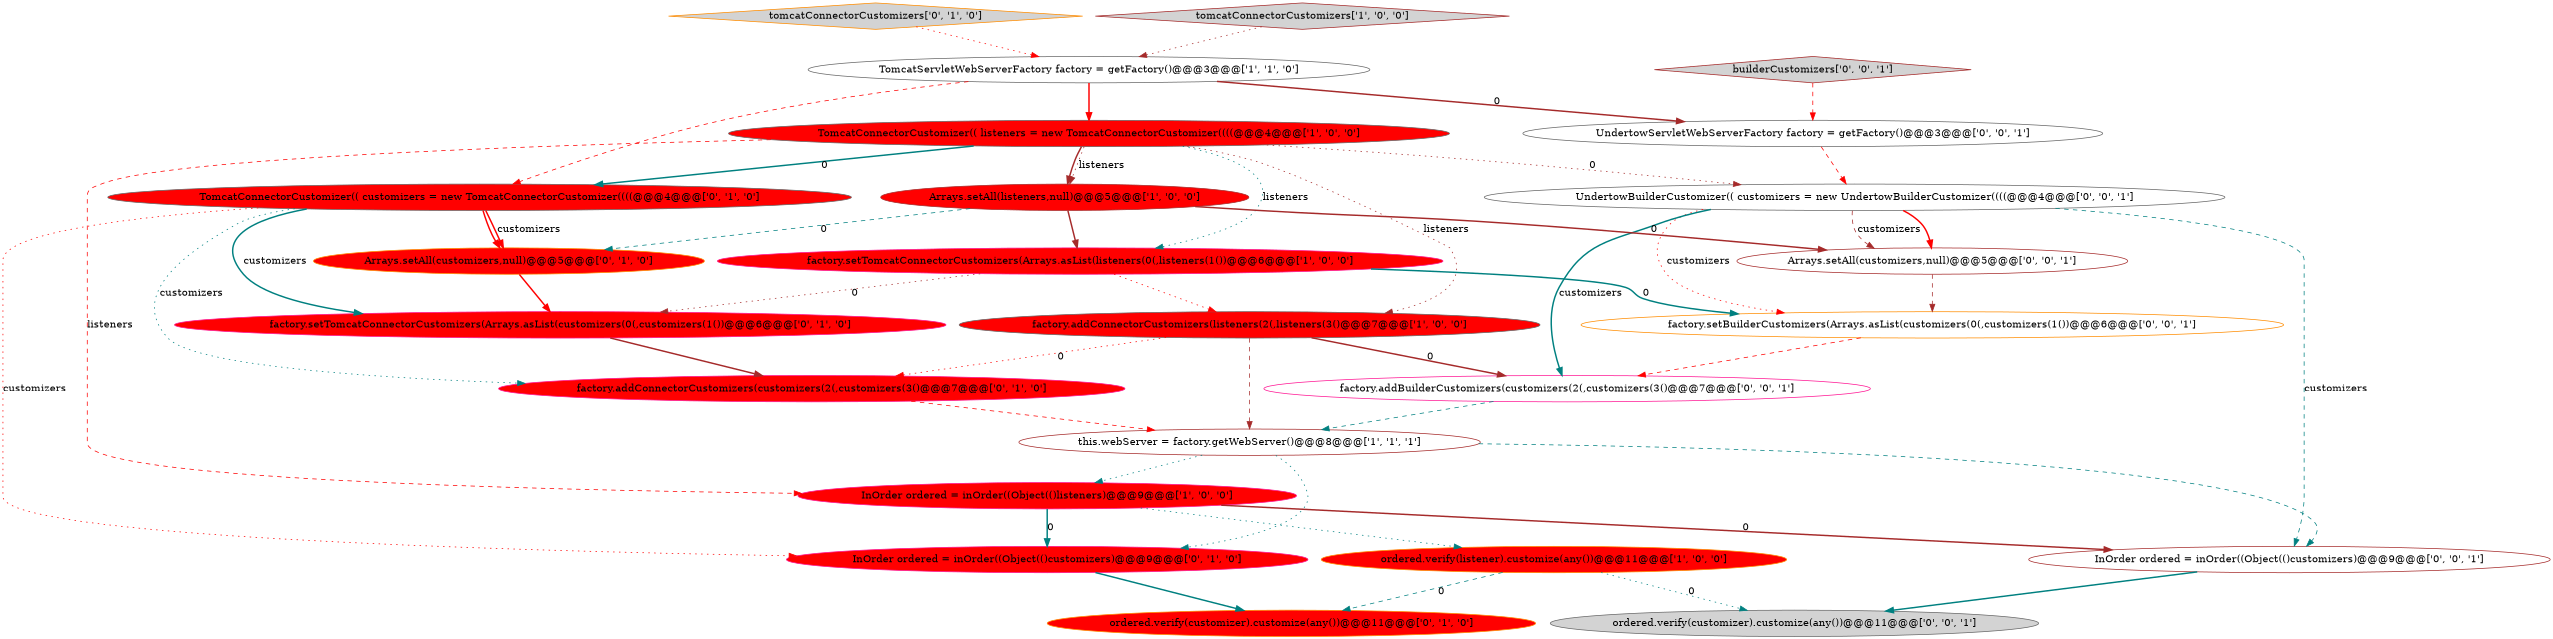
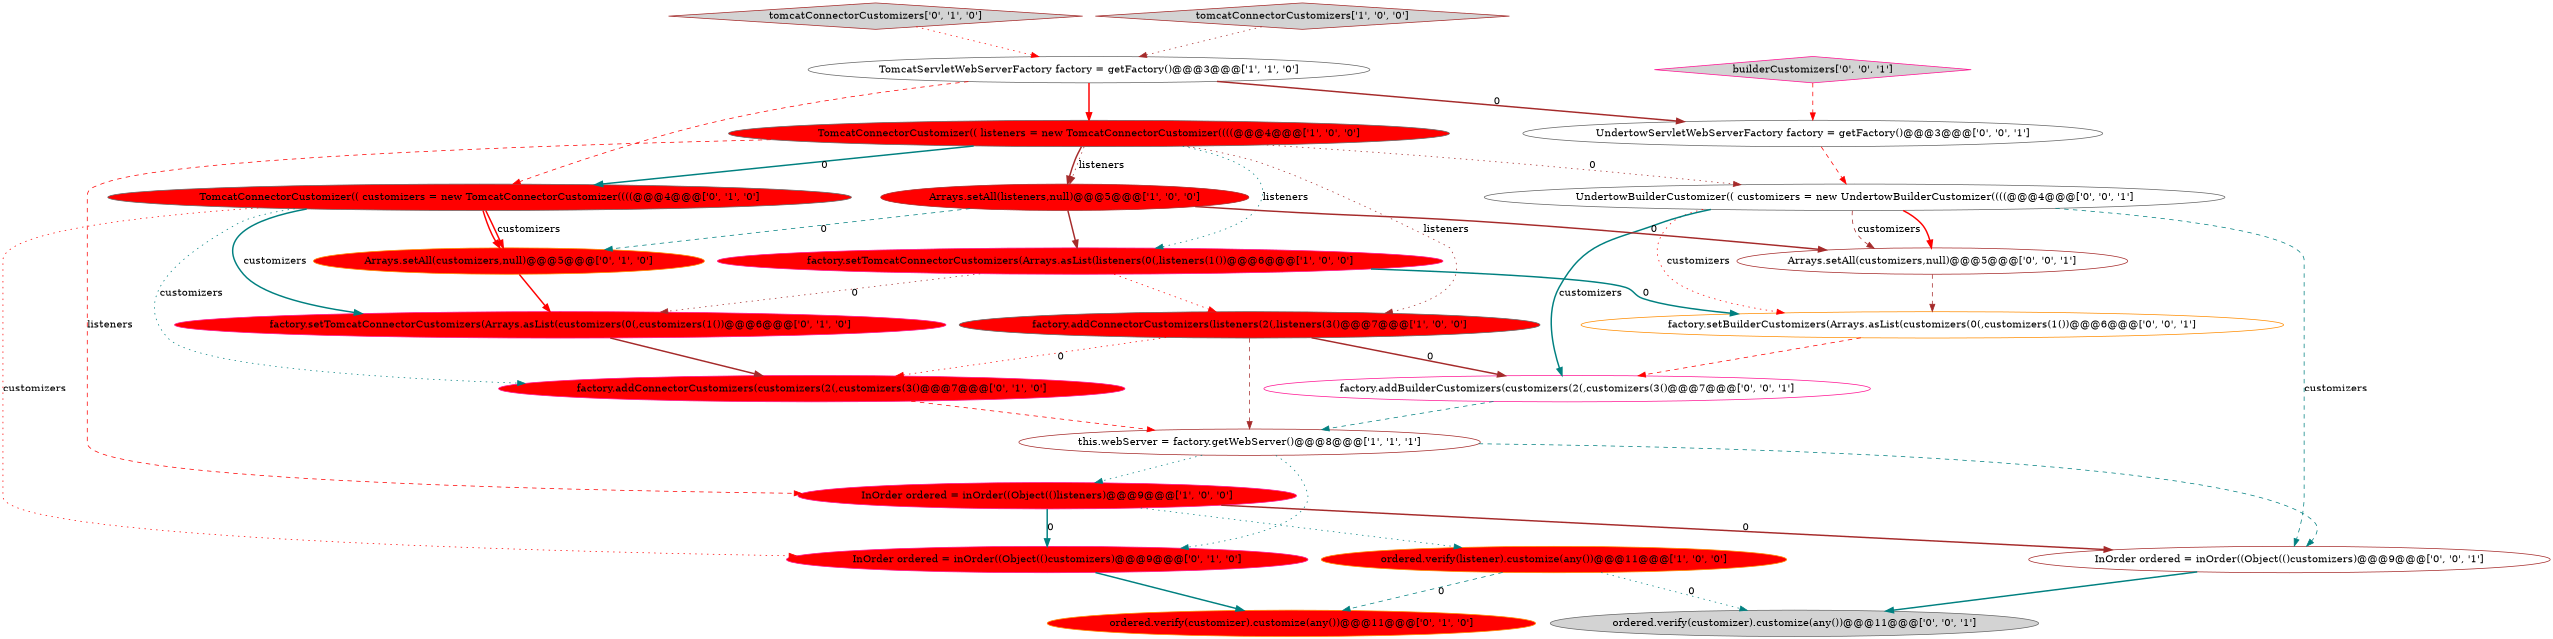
(876, 16) -> (876, 16)
(1813, 70) -> (1813, 70)
